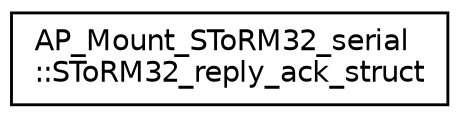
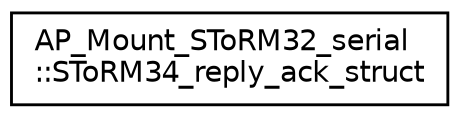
(230, 59) -> (230, 59)
